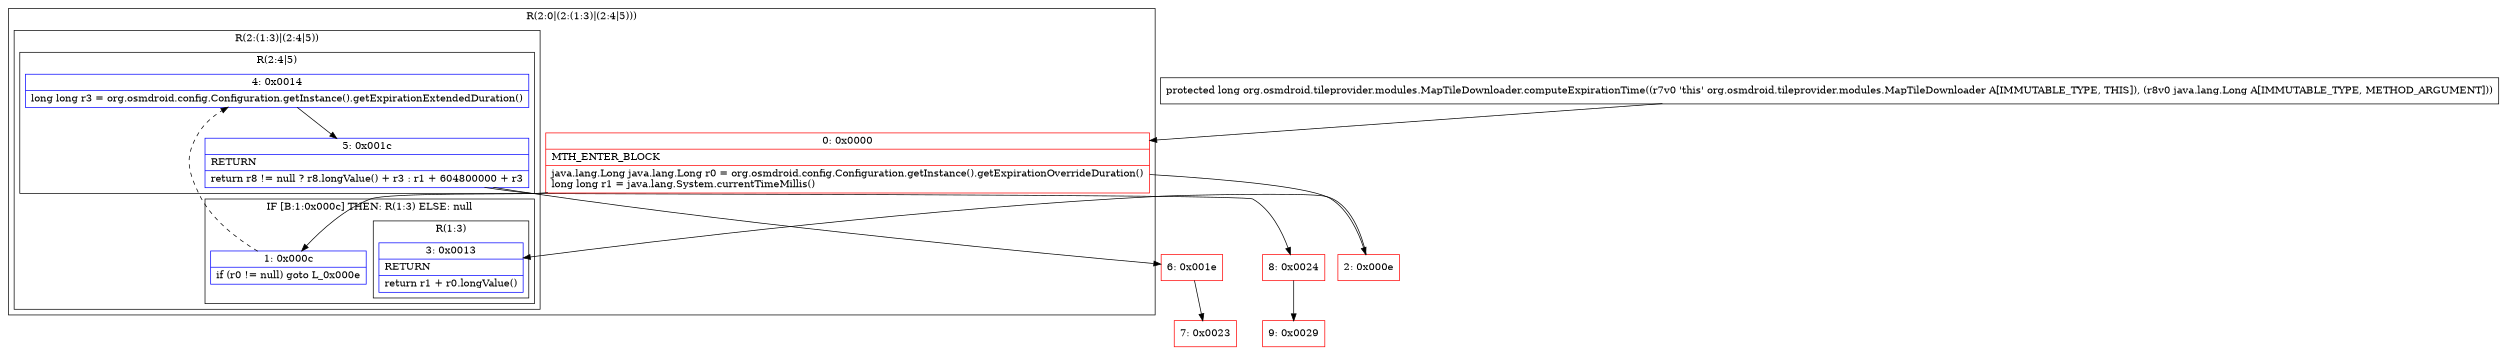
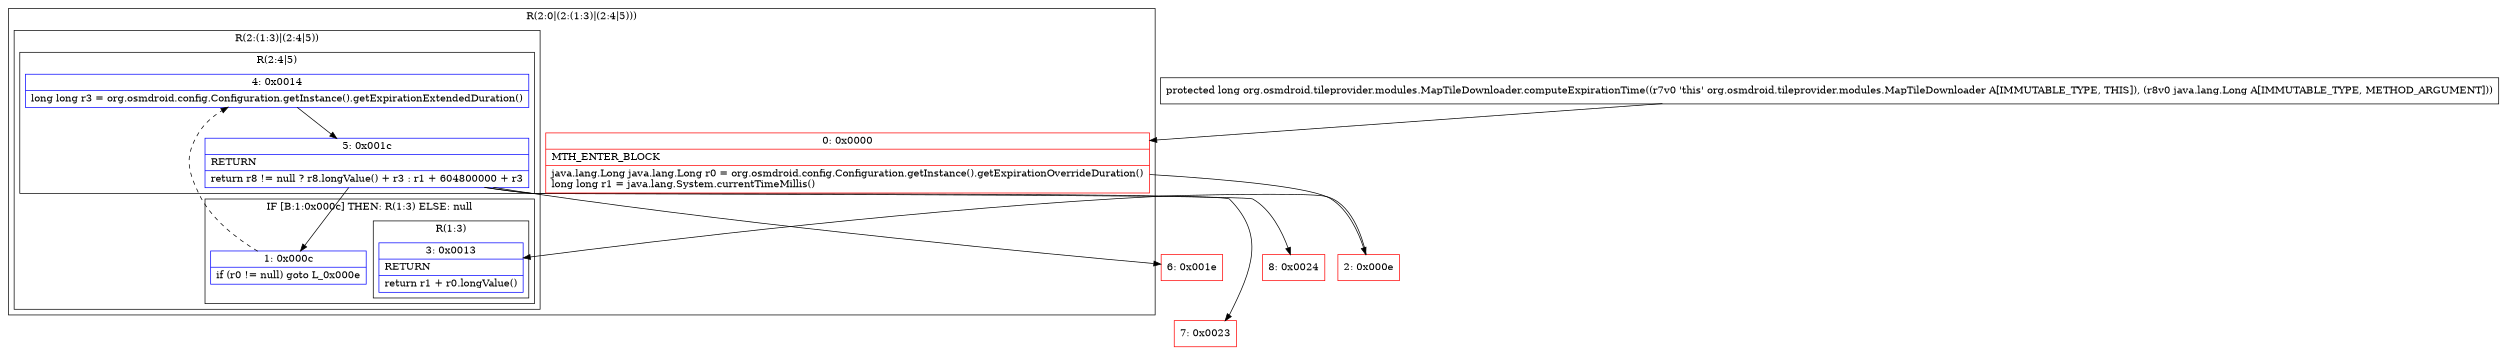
(356, 206) -> (327, 217)
(1198, 297) -> (920, 194)
(1294, 334) -> none
